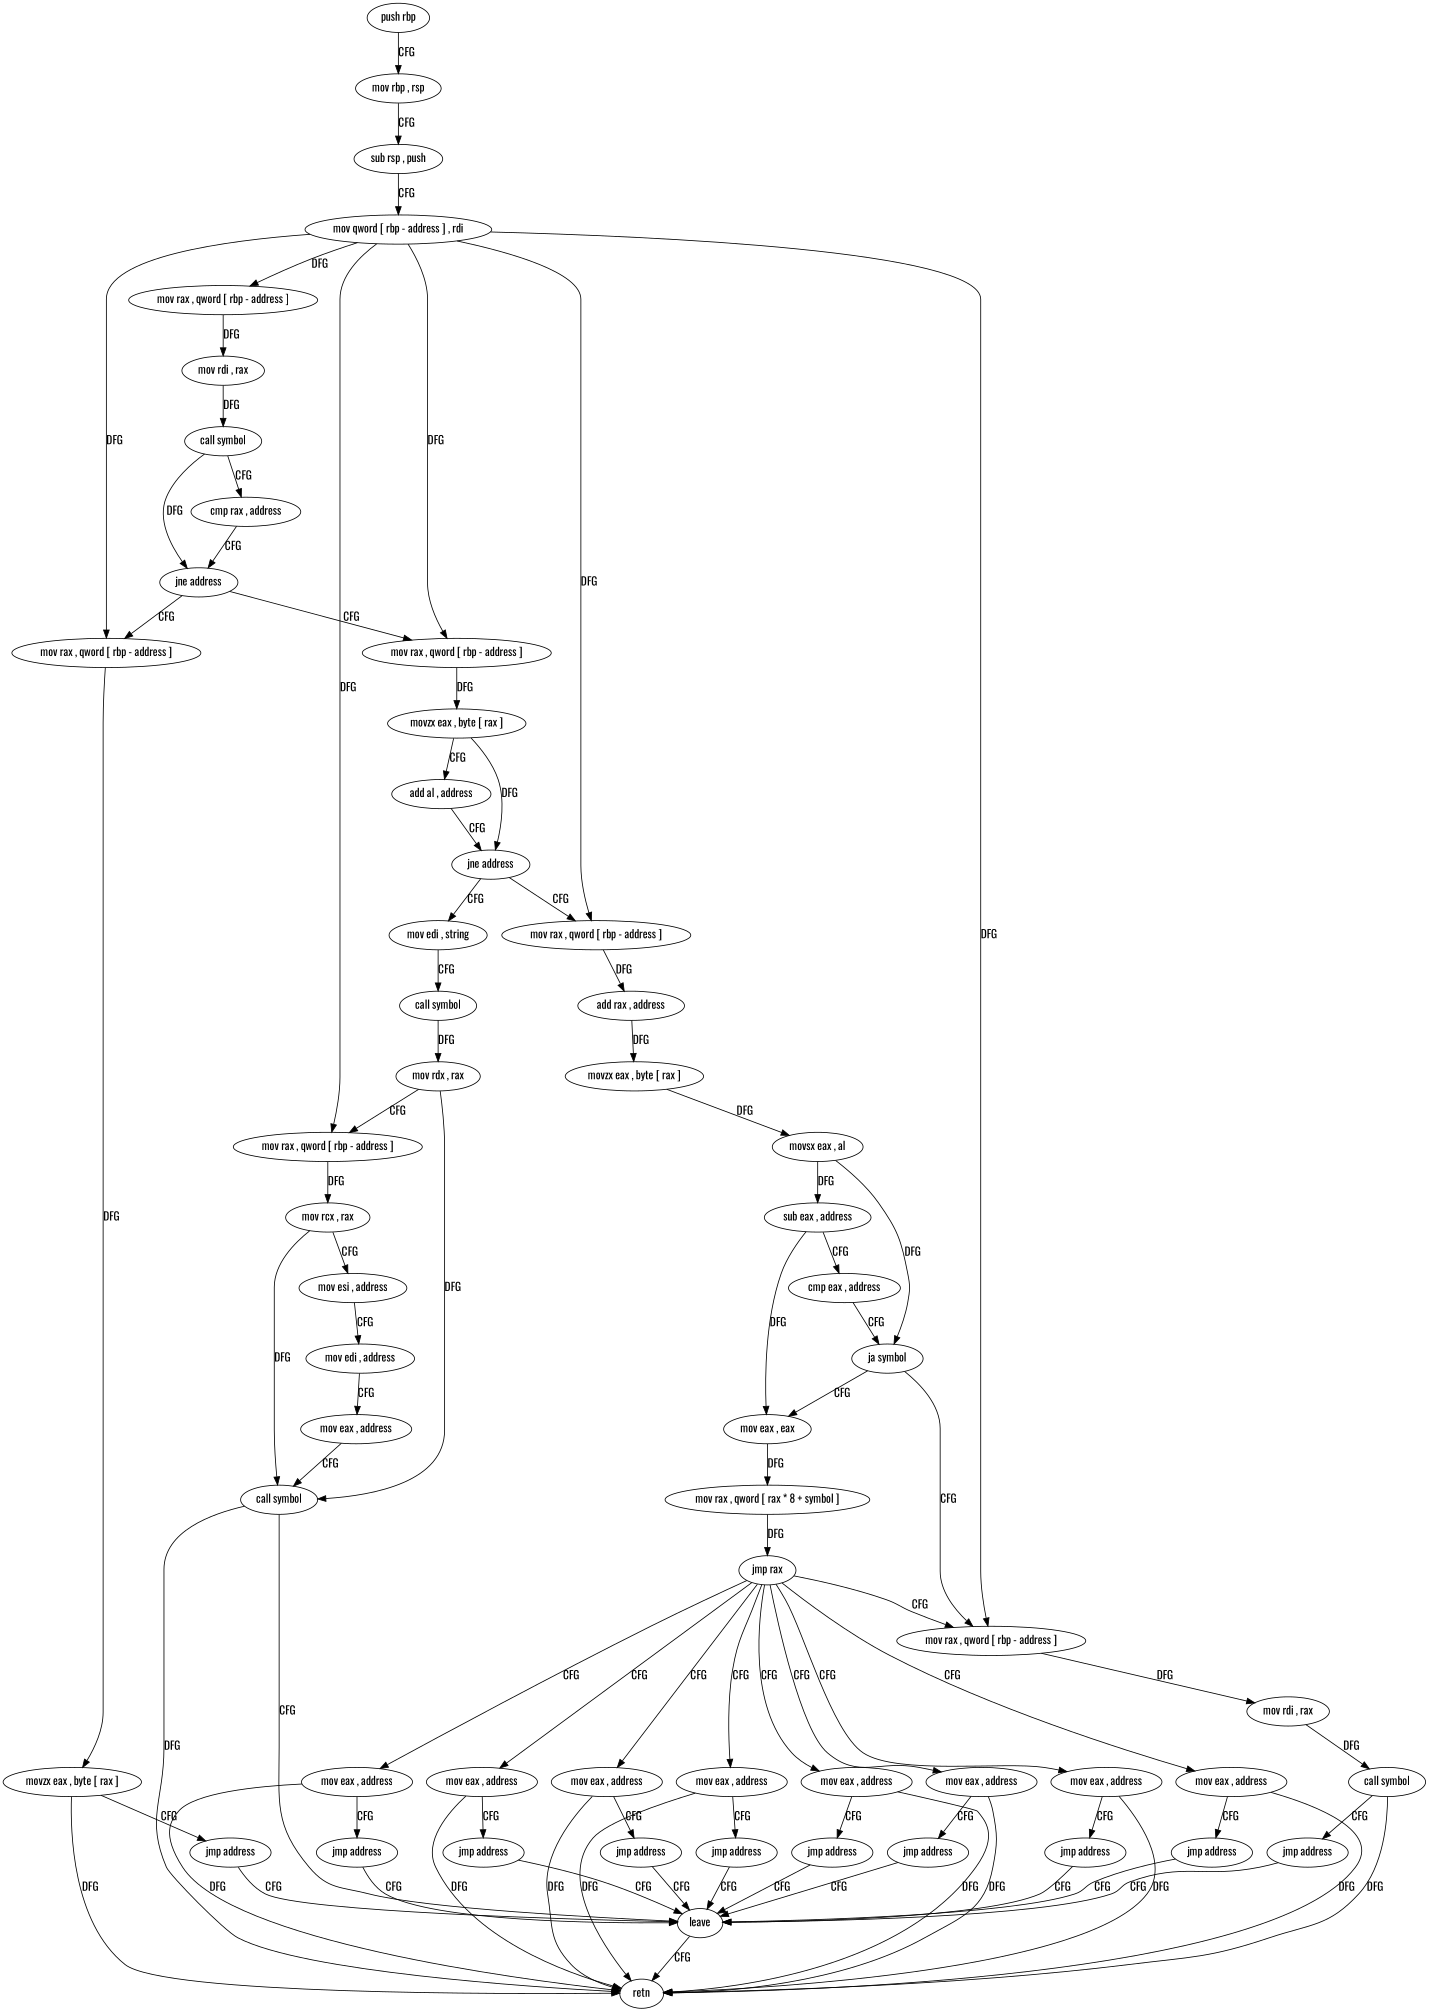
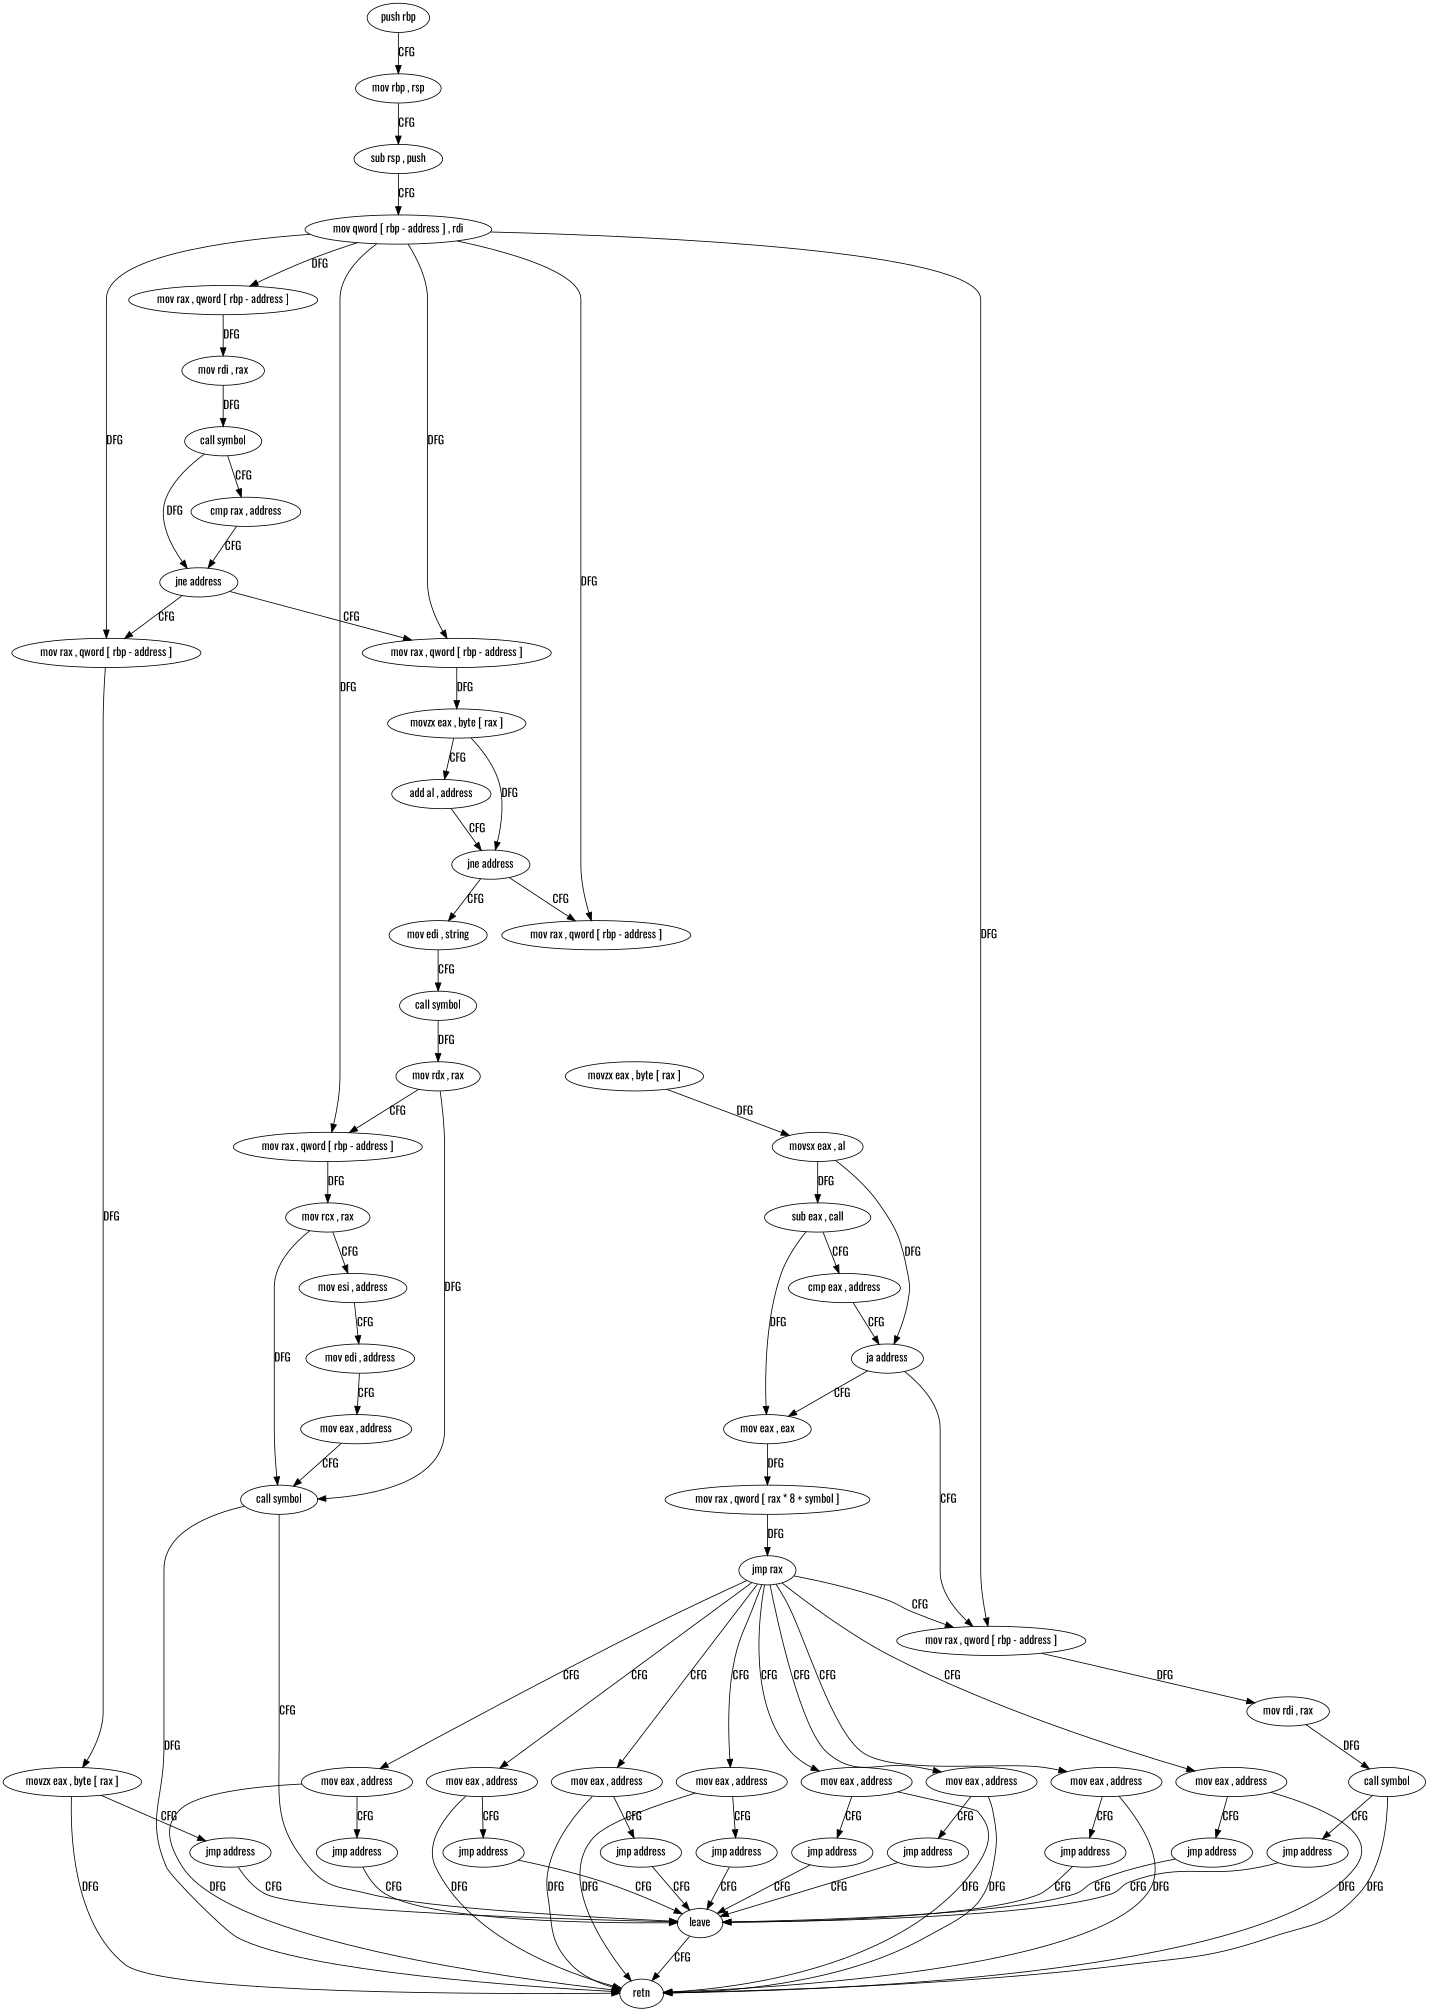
(631, 1006) -> none
(818, 1217) -> (818, 1217)
(887, 1359) -> (887, 1359)
